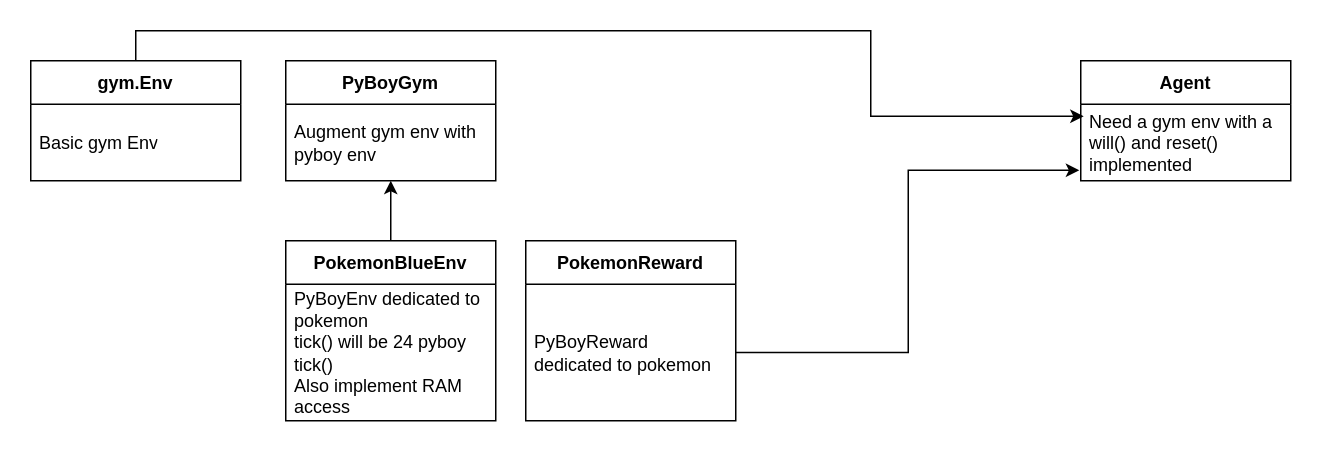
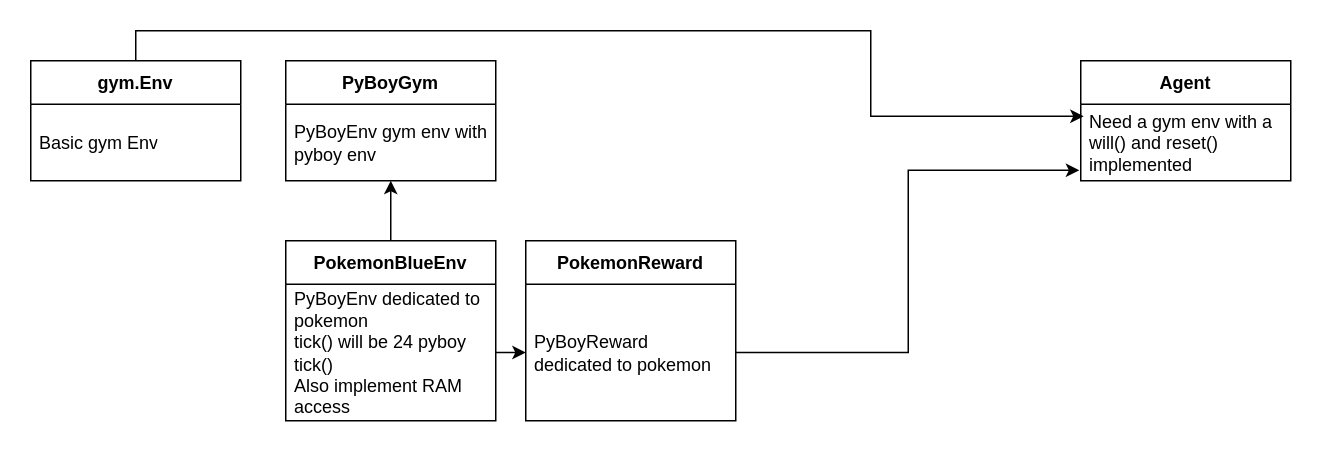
(392, 143) -> (392, 143)
none -> (506, 353)
